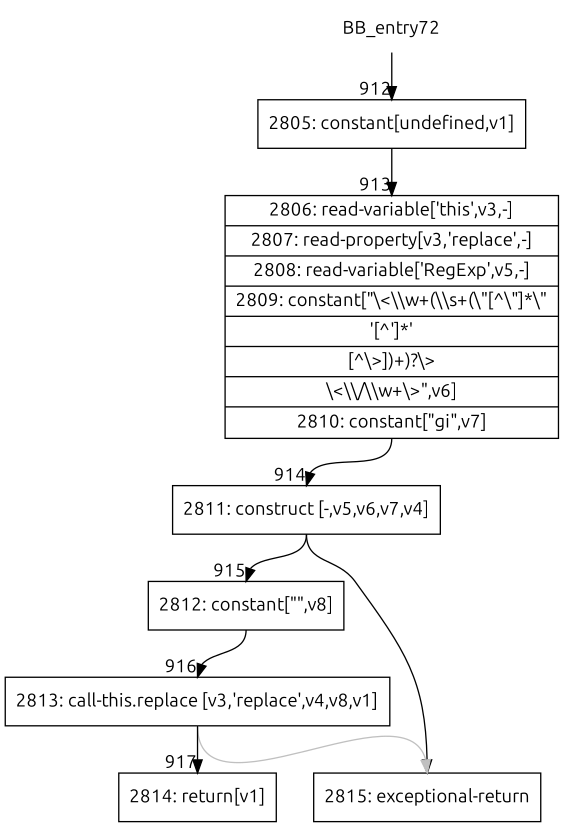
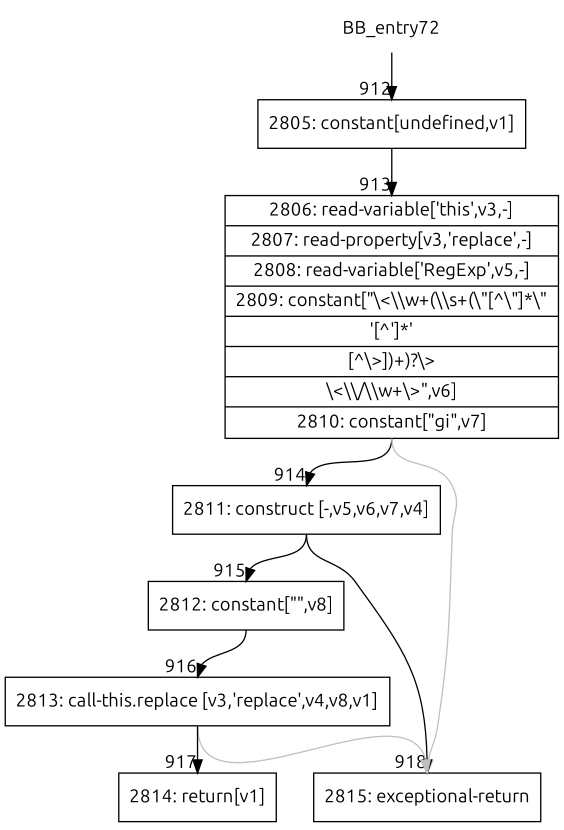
none -> (451, 582)
